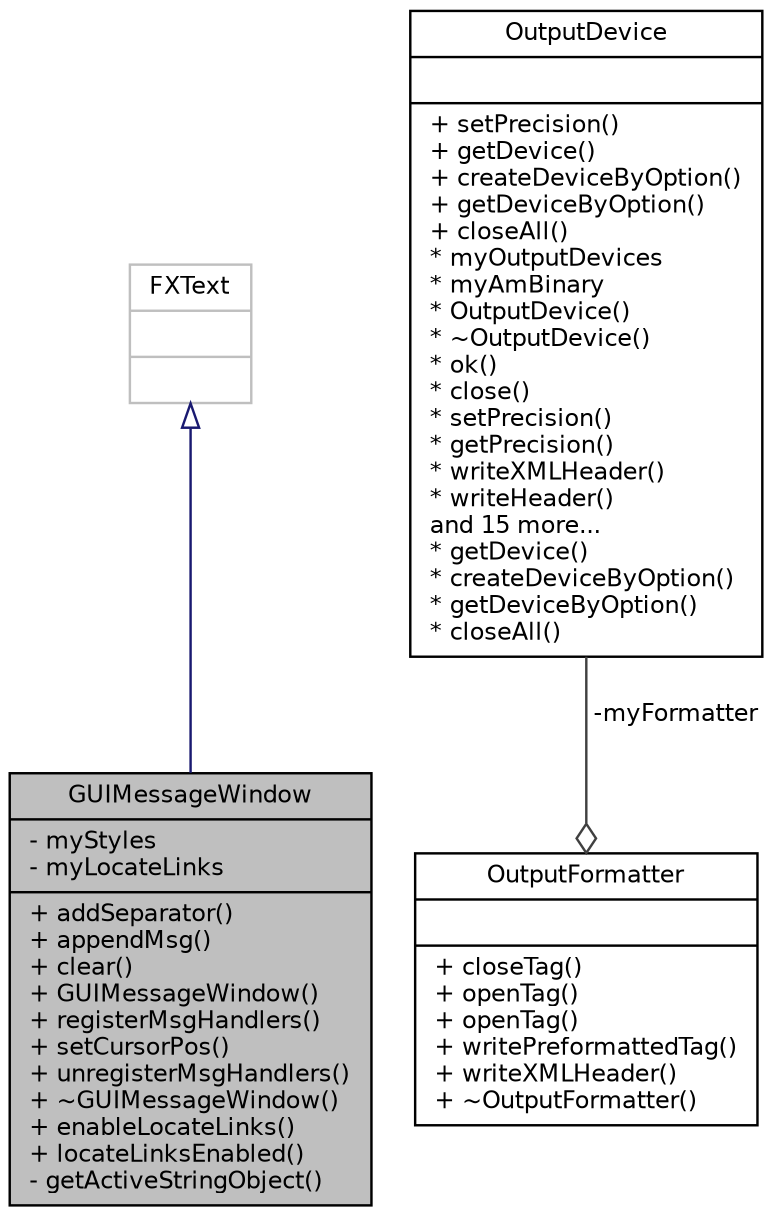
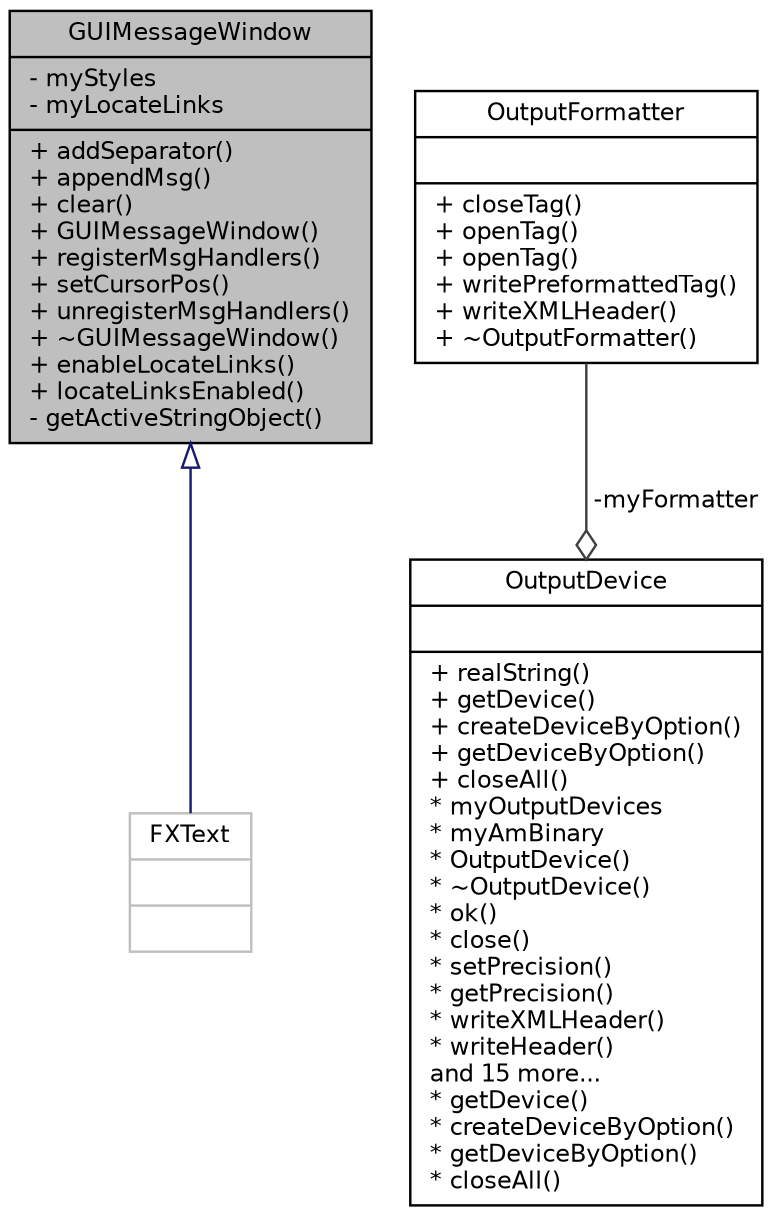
(526, 125) -> (511, 674)
(191, 601) -> (191, 641)
(586, 740) -> (586, 447)
